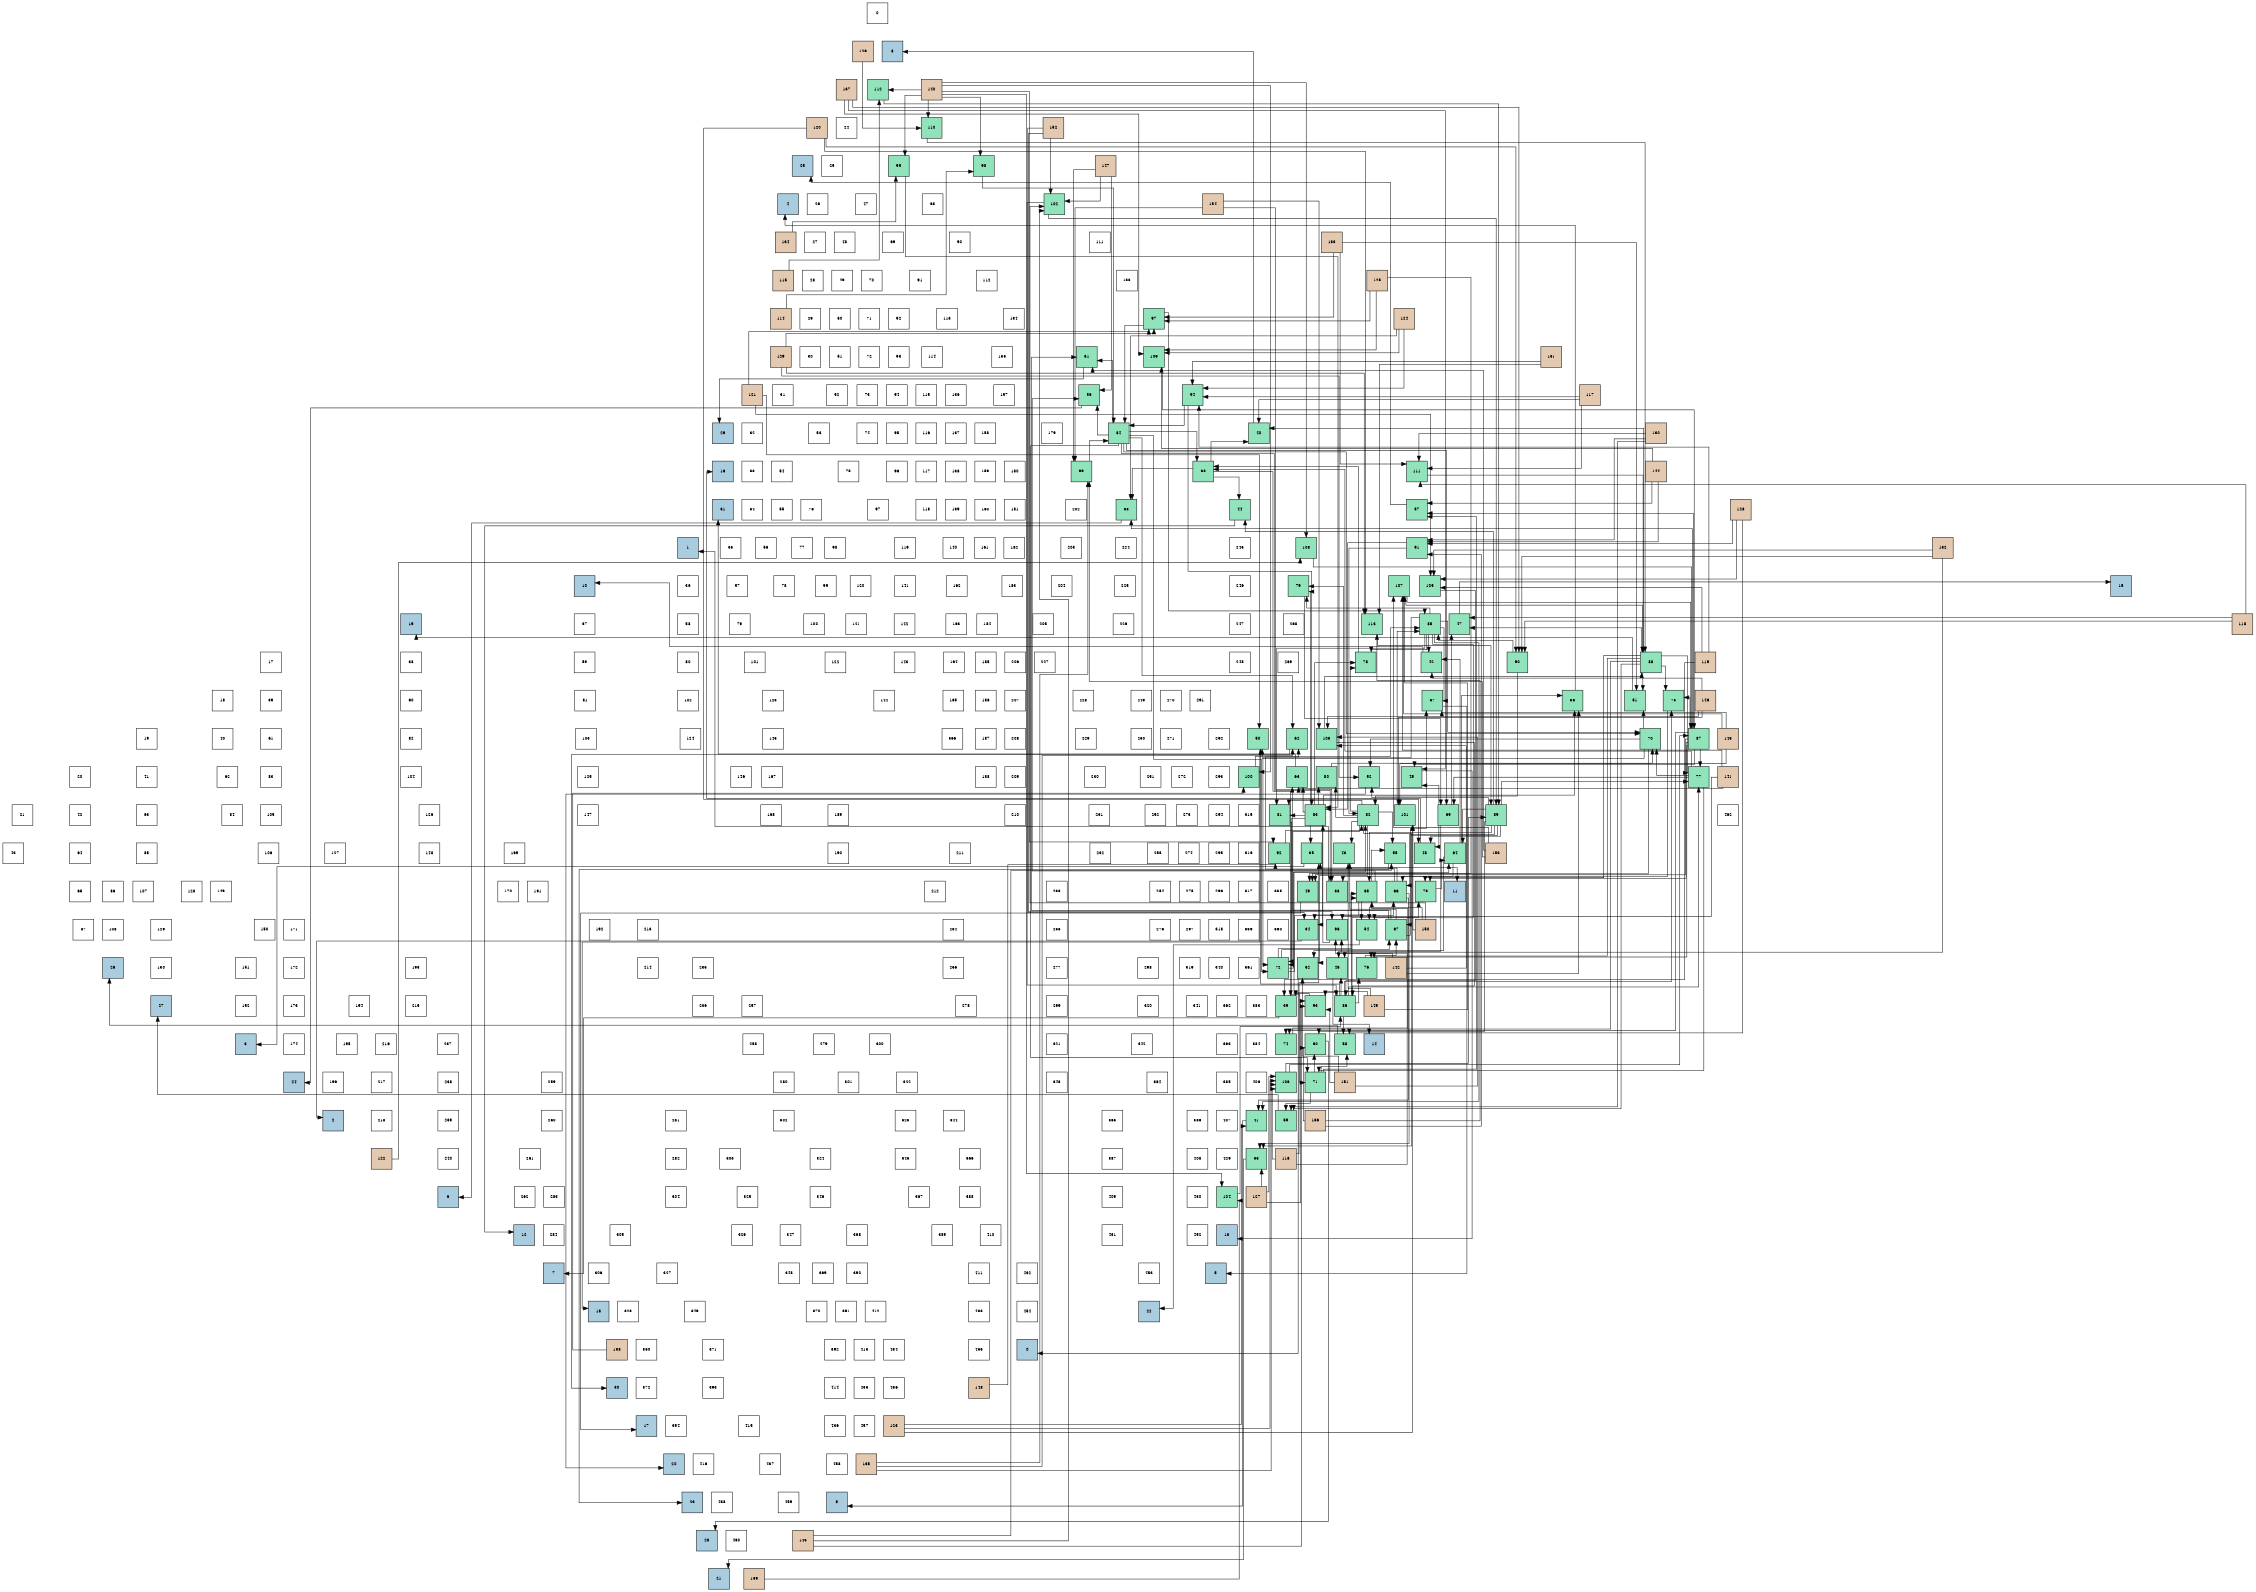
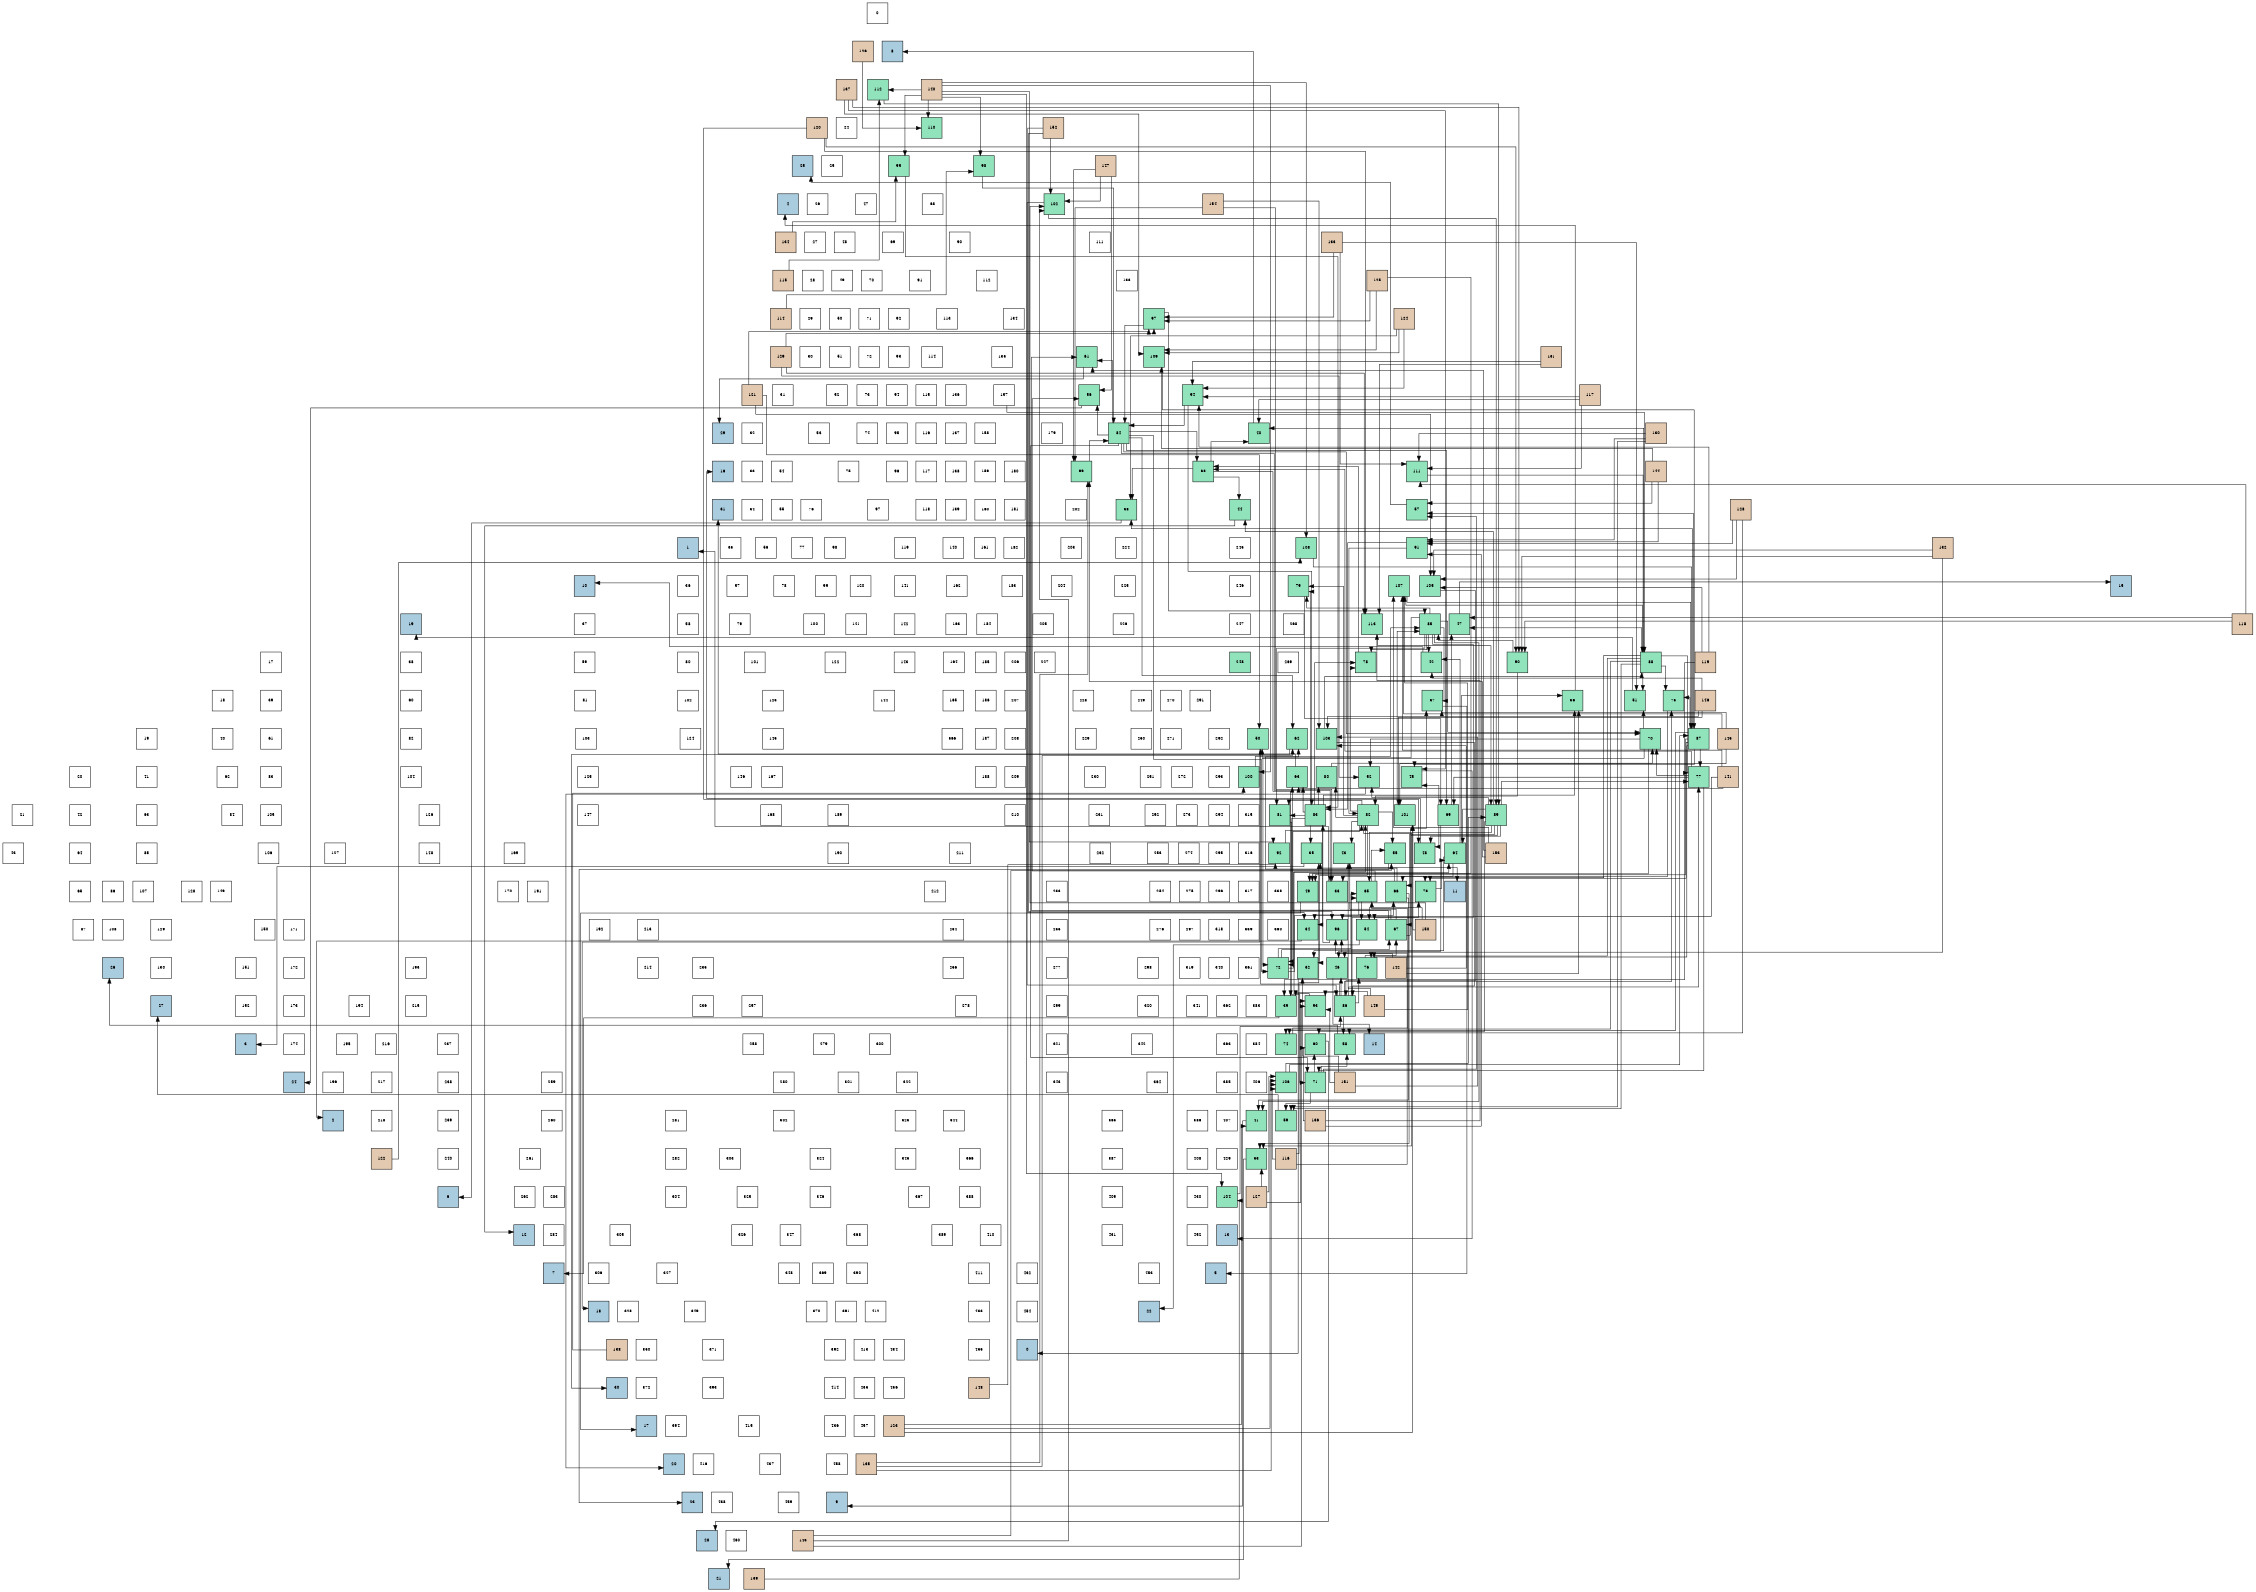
(1536, 143) -> (1440, 412)
(1240, 662) -> (1240, 662)
(1728, 815) -> none
